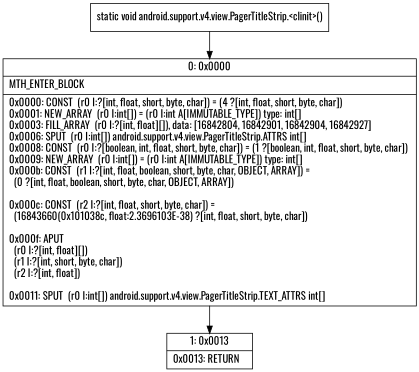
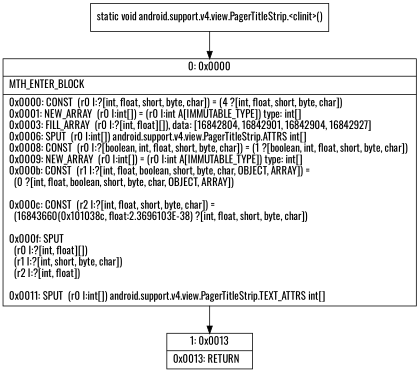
(39, 240) -> (39, 240)
